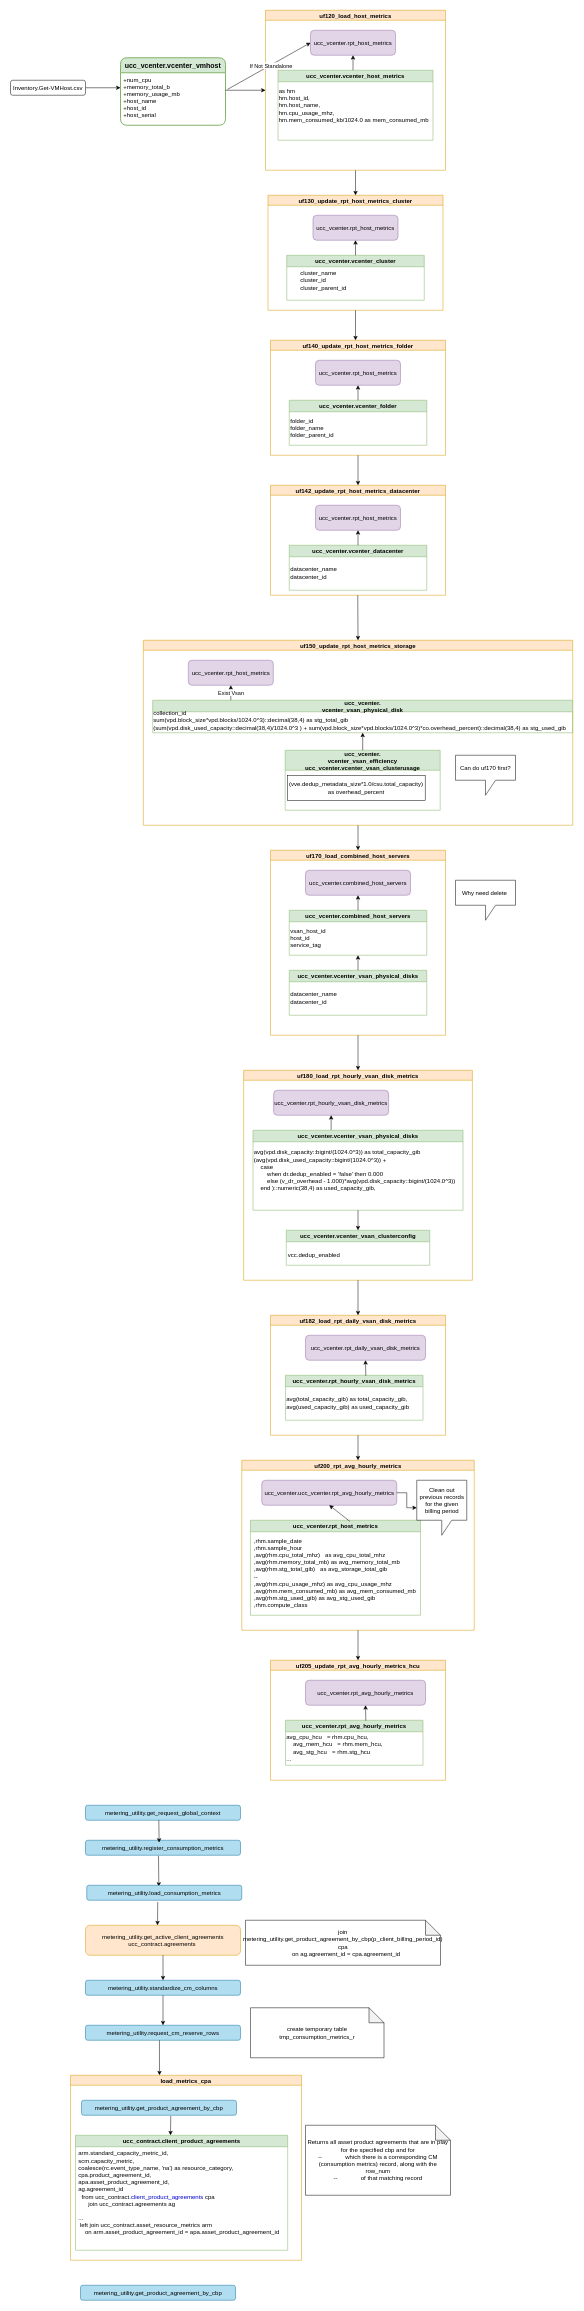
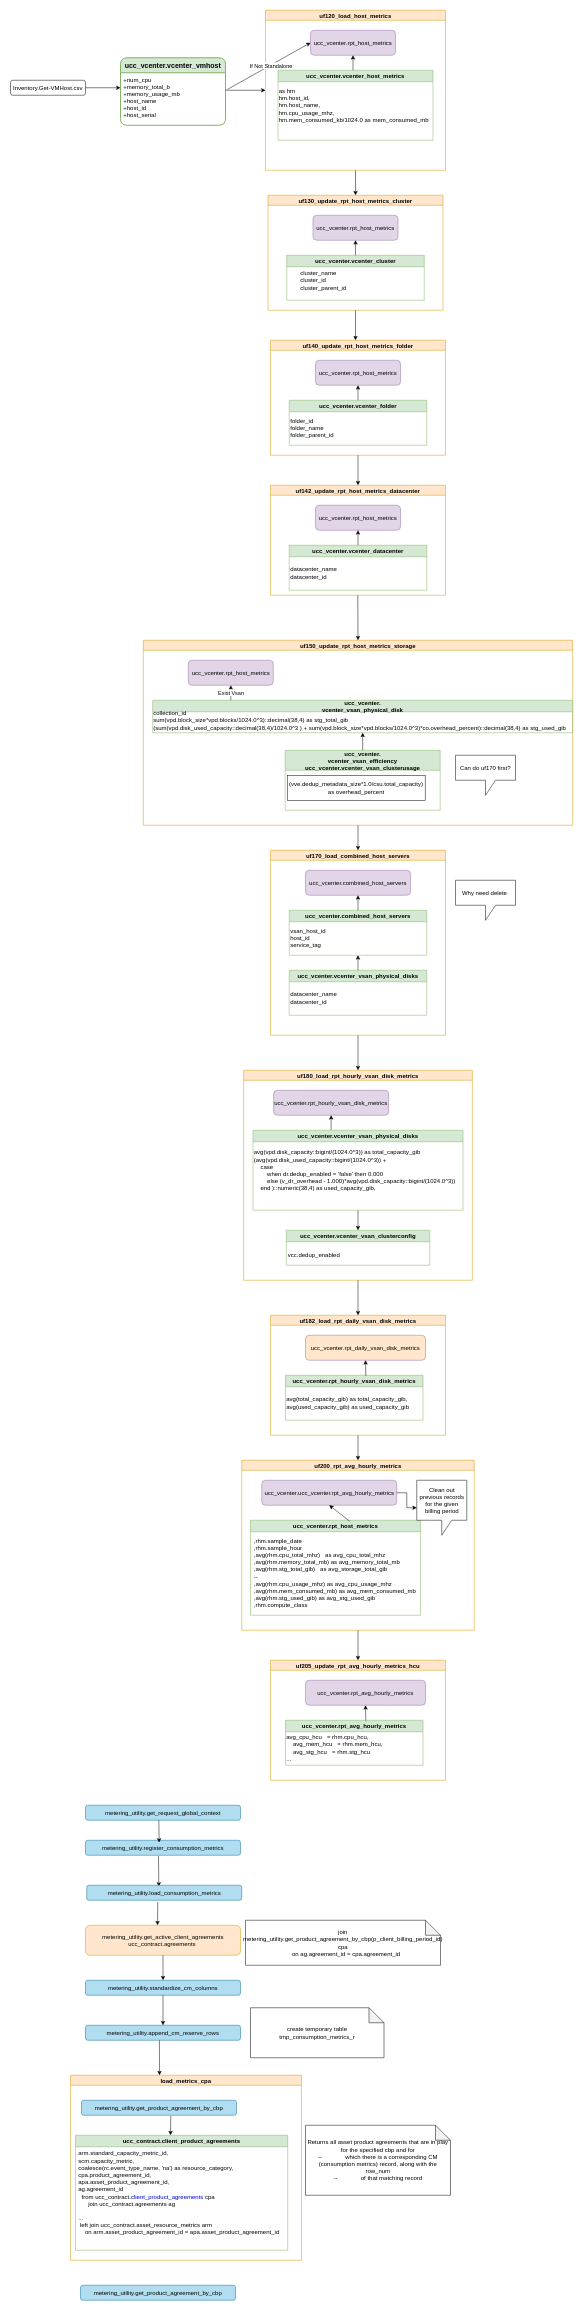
(365, 1348) -> (365, 1348)
(163, 2033) -> (163, 2033)
